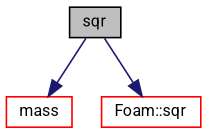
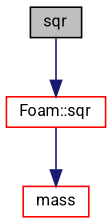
(72, 61) -> (56, 149)
